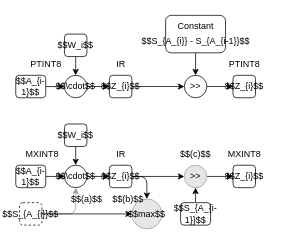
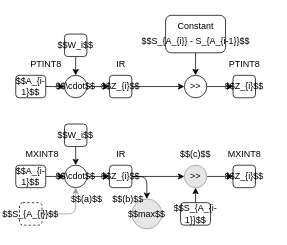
(125, 214) -> none
